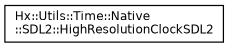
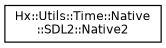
(114, 24) -> (83, 24)
